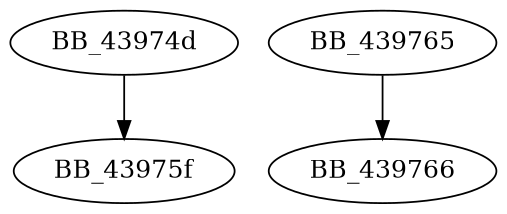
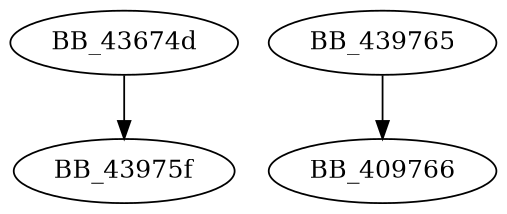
(124, 43) -> (124, 43)
(383, 171) -> (383, 171)
